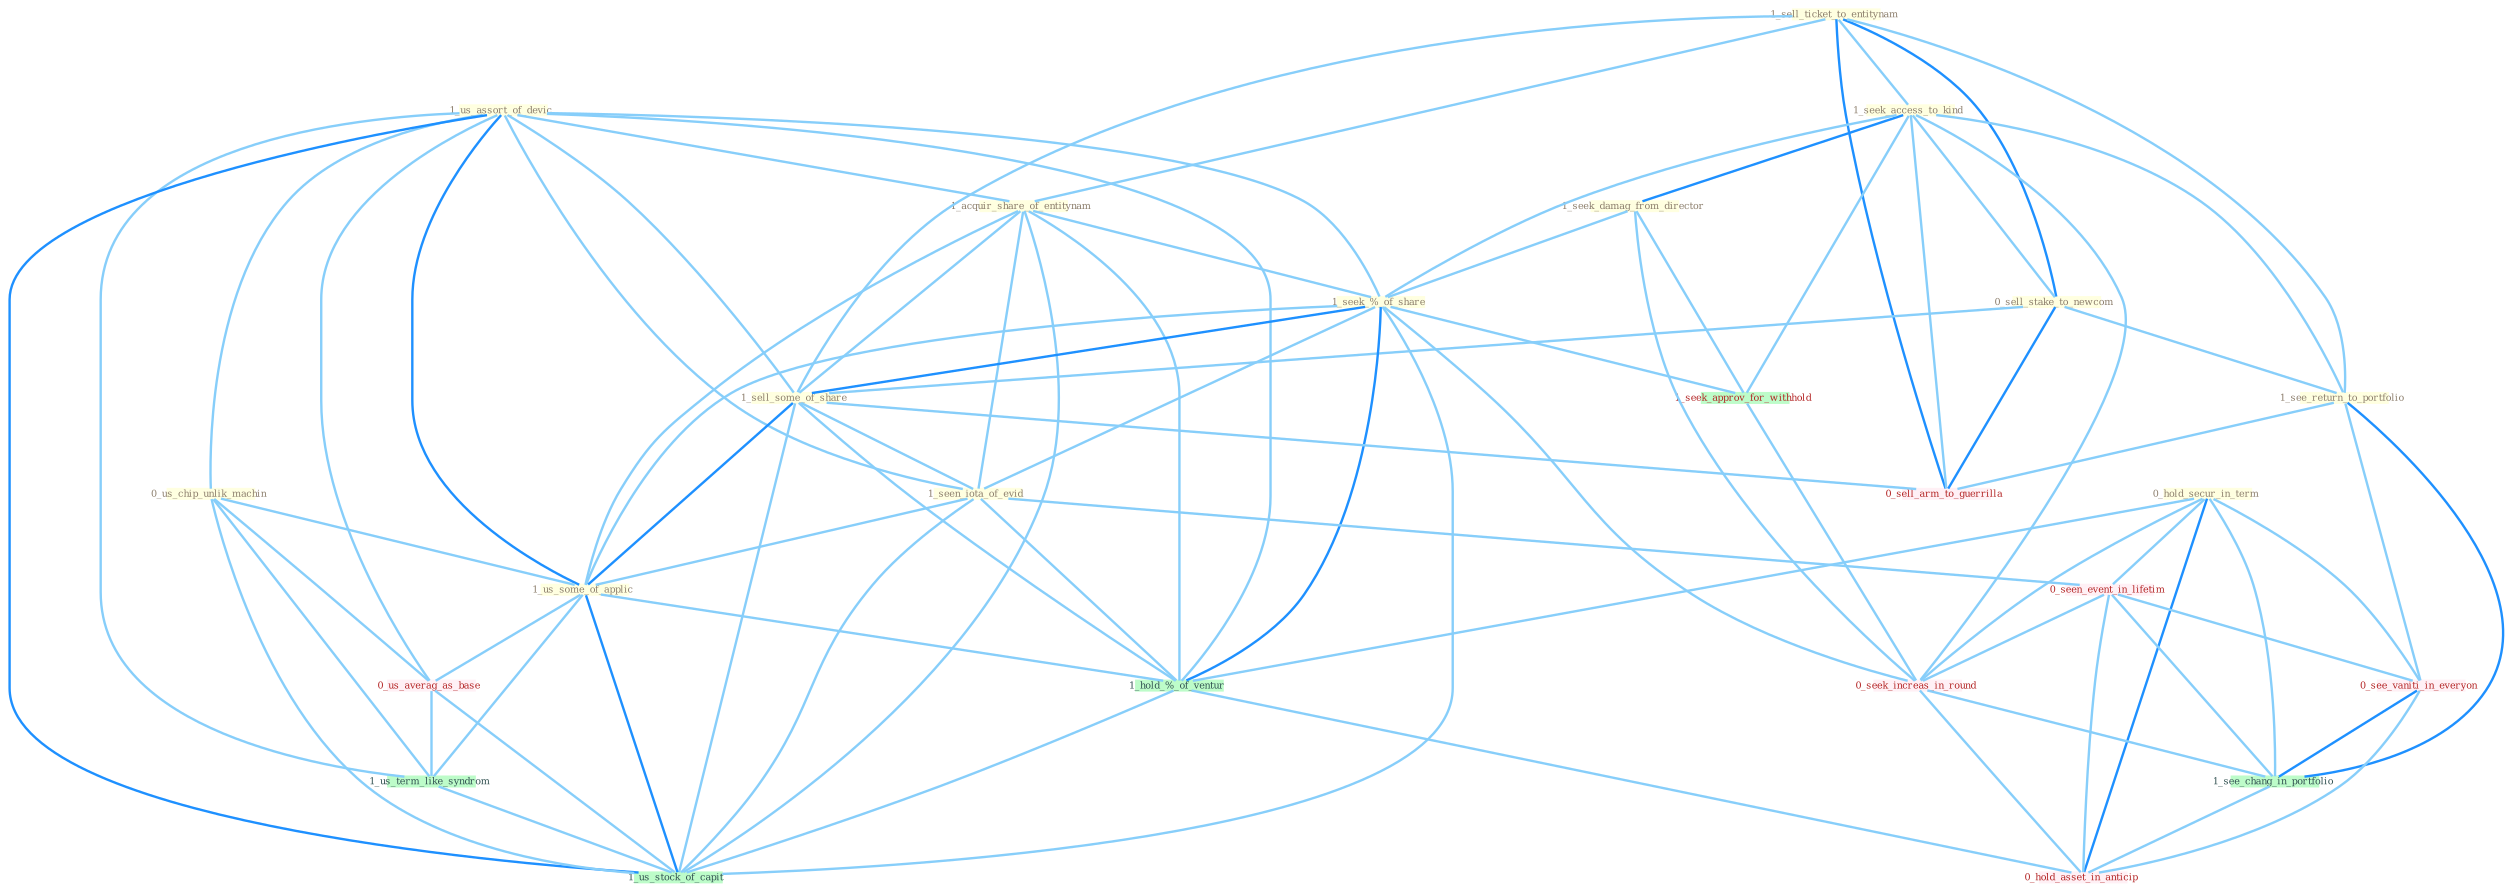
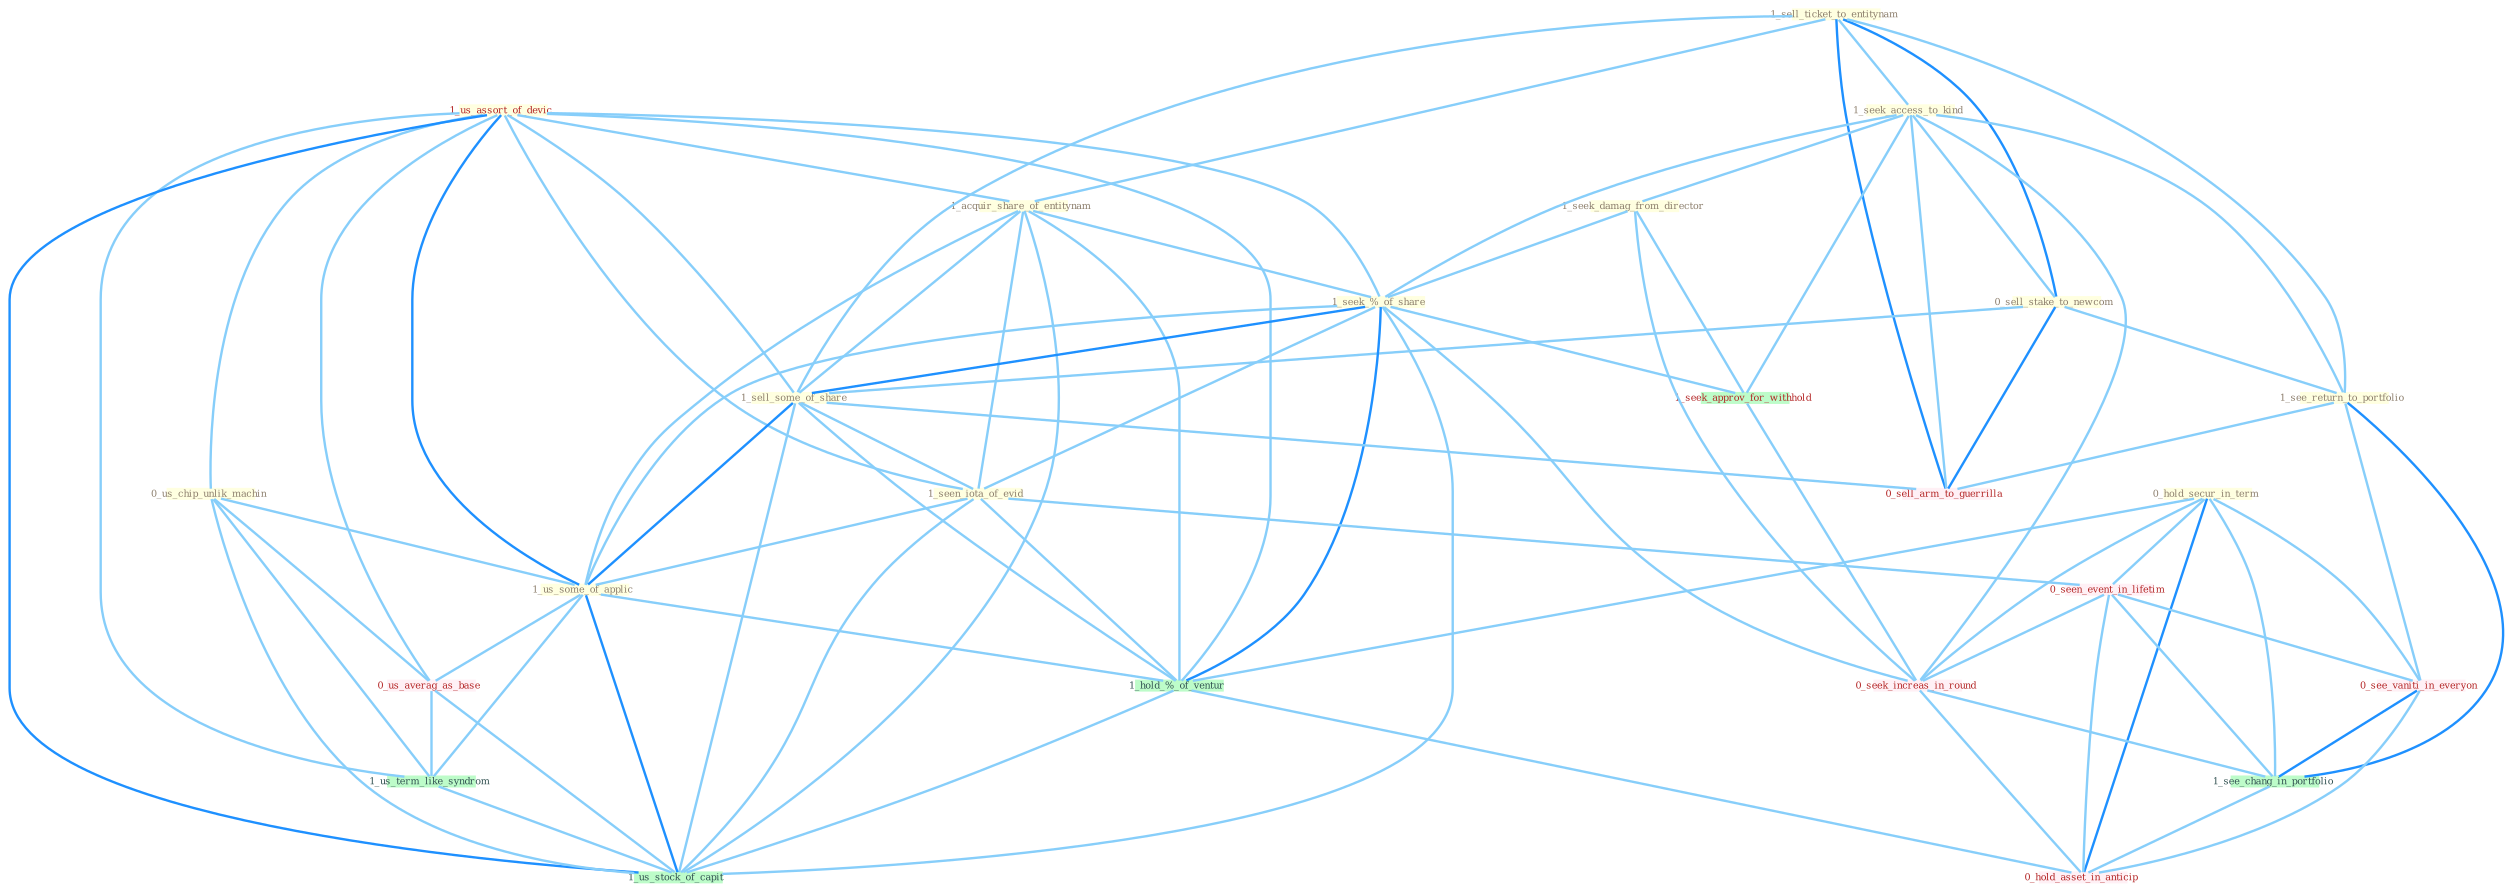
(503, 110) -> (503, 110)
(1773, 158) -> (1773, 158)
